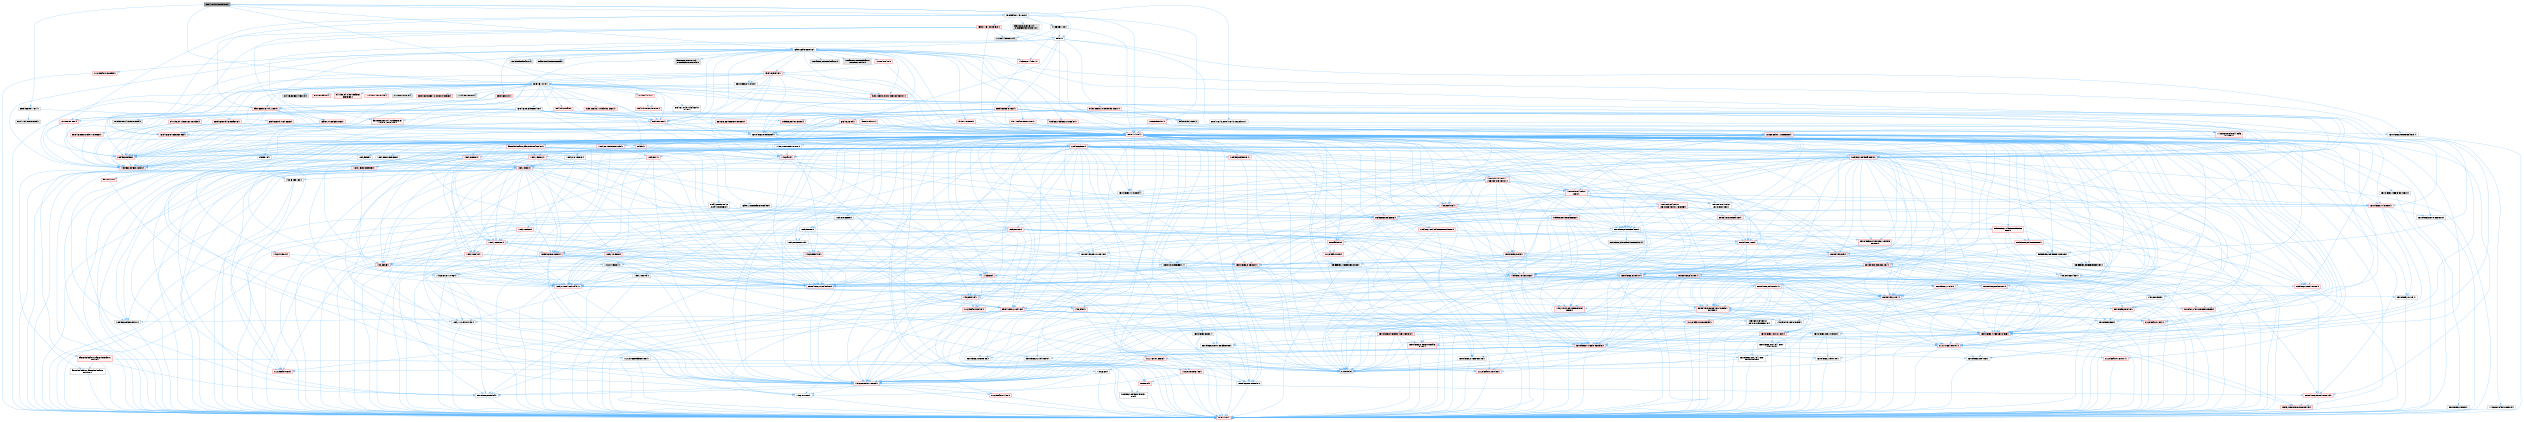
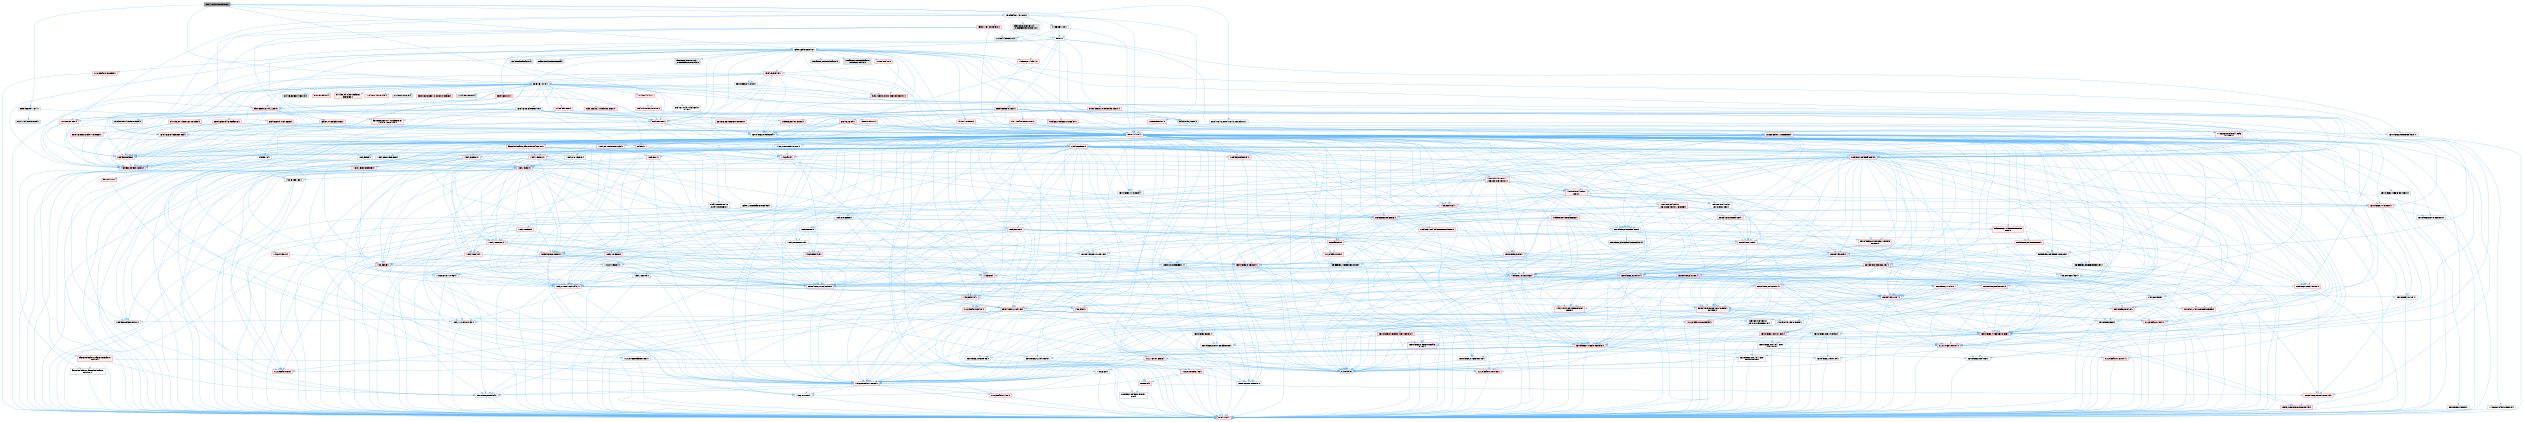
(563, 109) -> (563, 109)
